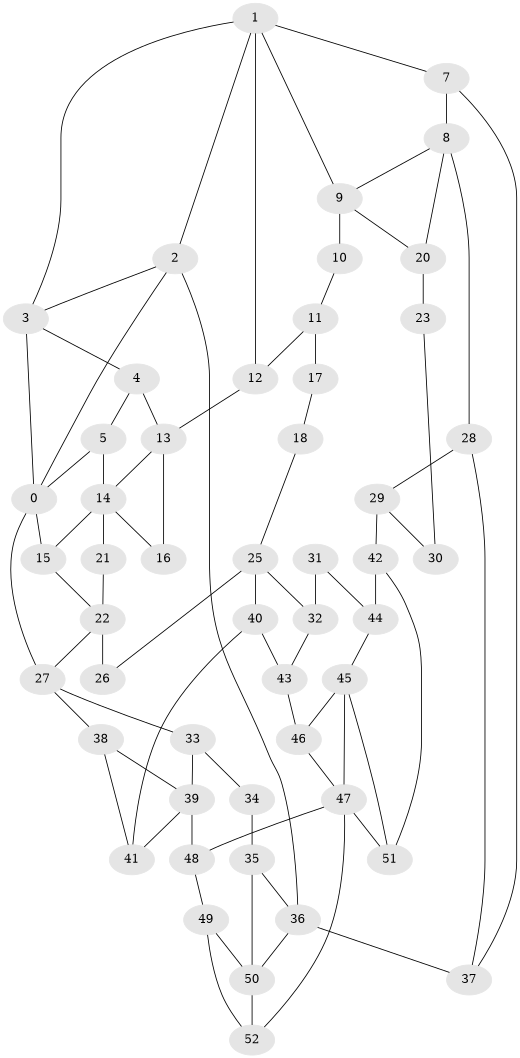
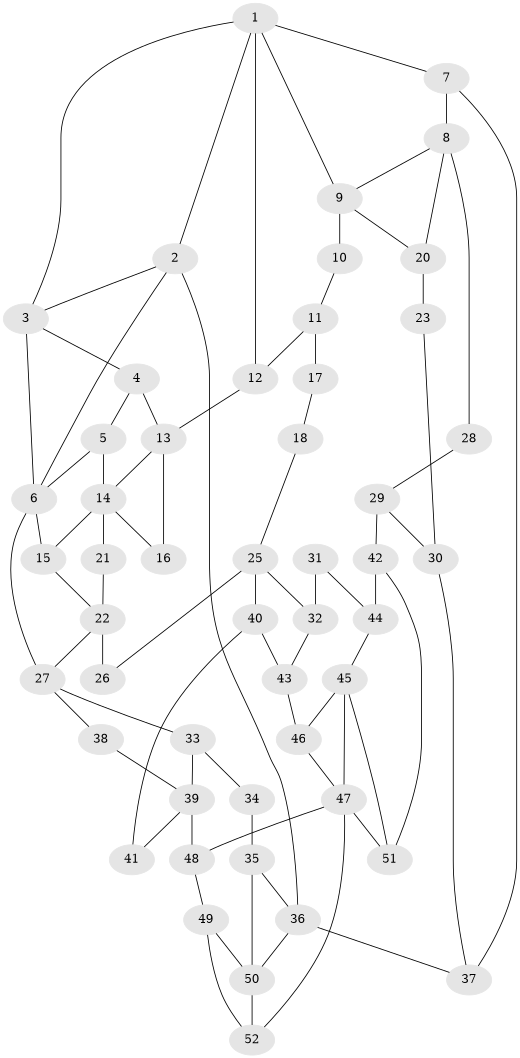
(34, 499) -> (34, 499)
(485, 710) -> (453, 770)
(116, 800) -> none
